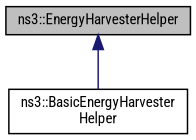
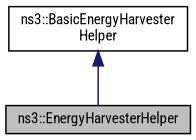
(98, 70) -> (98, 86)
